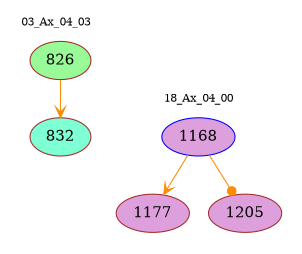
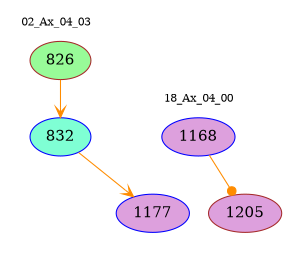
(56, 23) -> (56, 23)
(60, 137) -> (60, 137)
(179, 170) -> (102, 171)
(153, 213) -> (153, 213)
